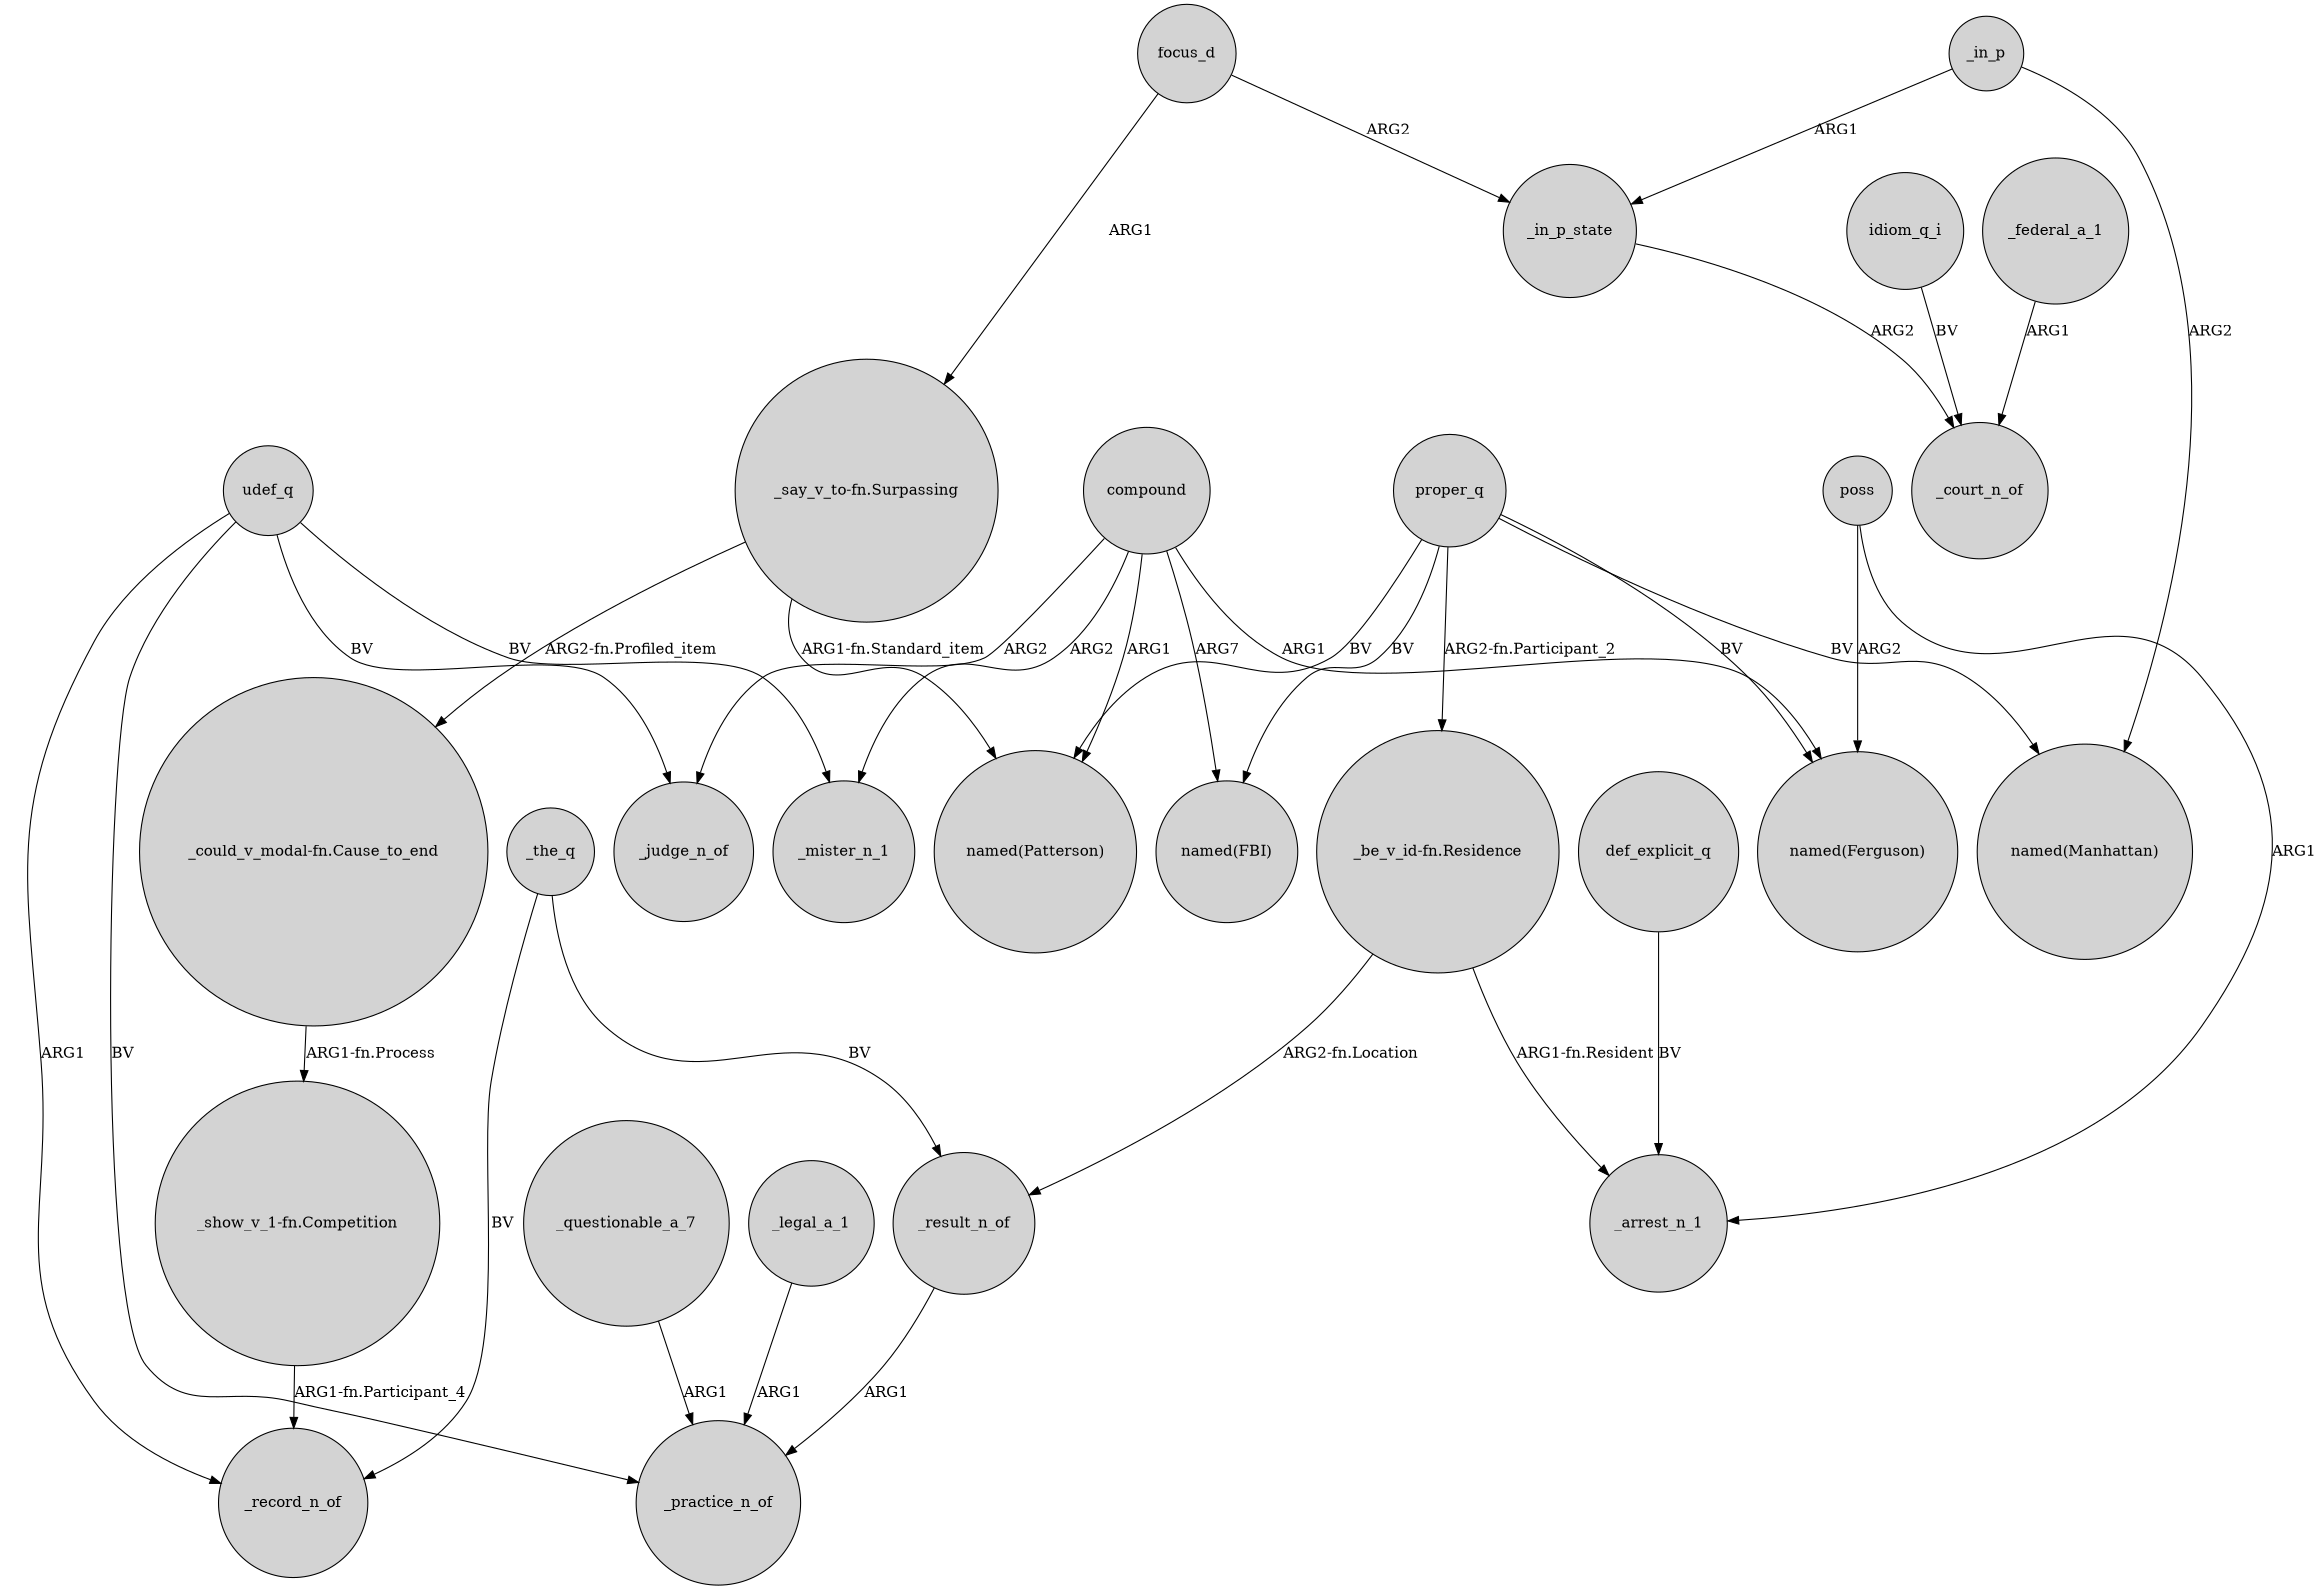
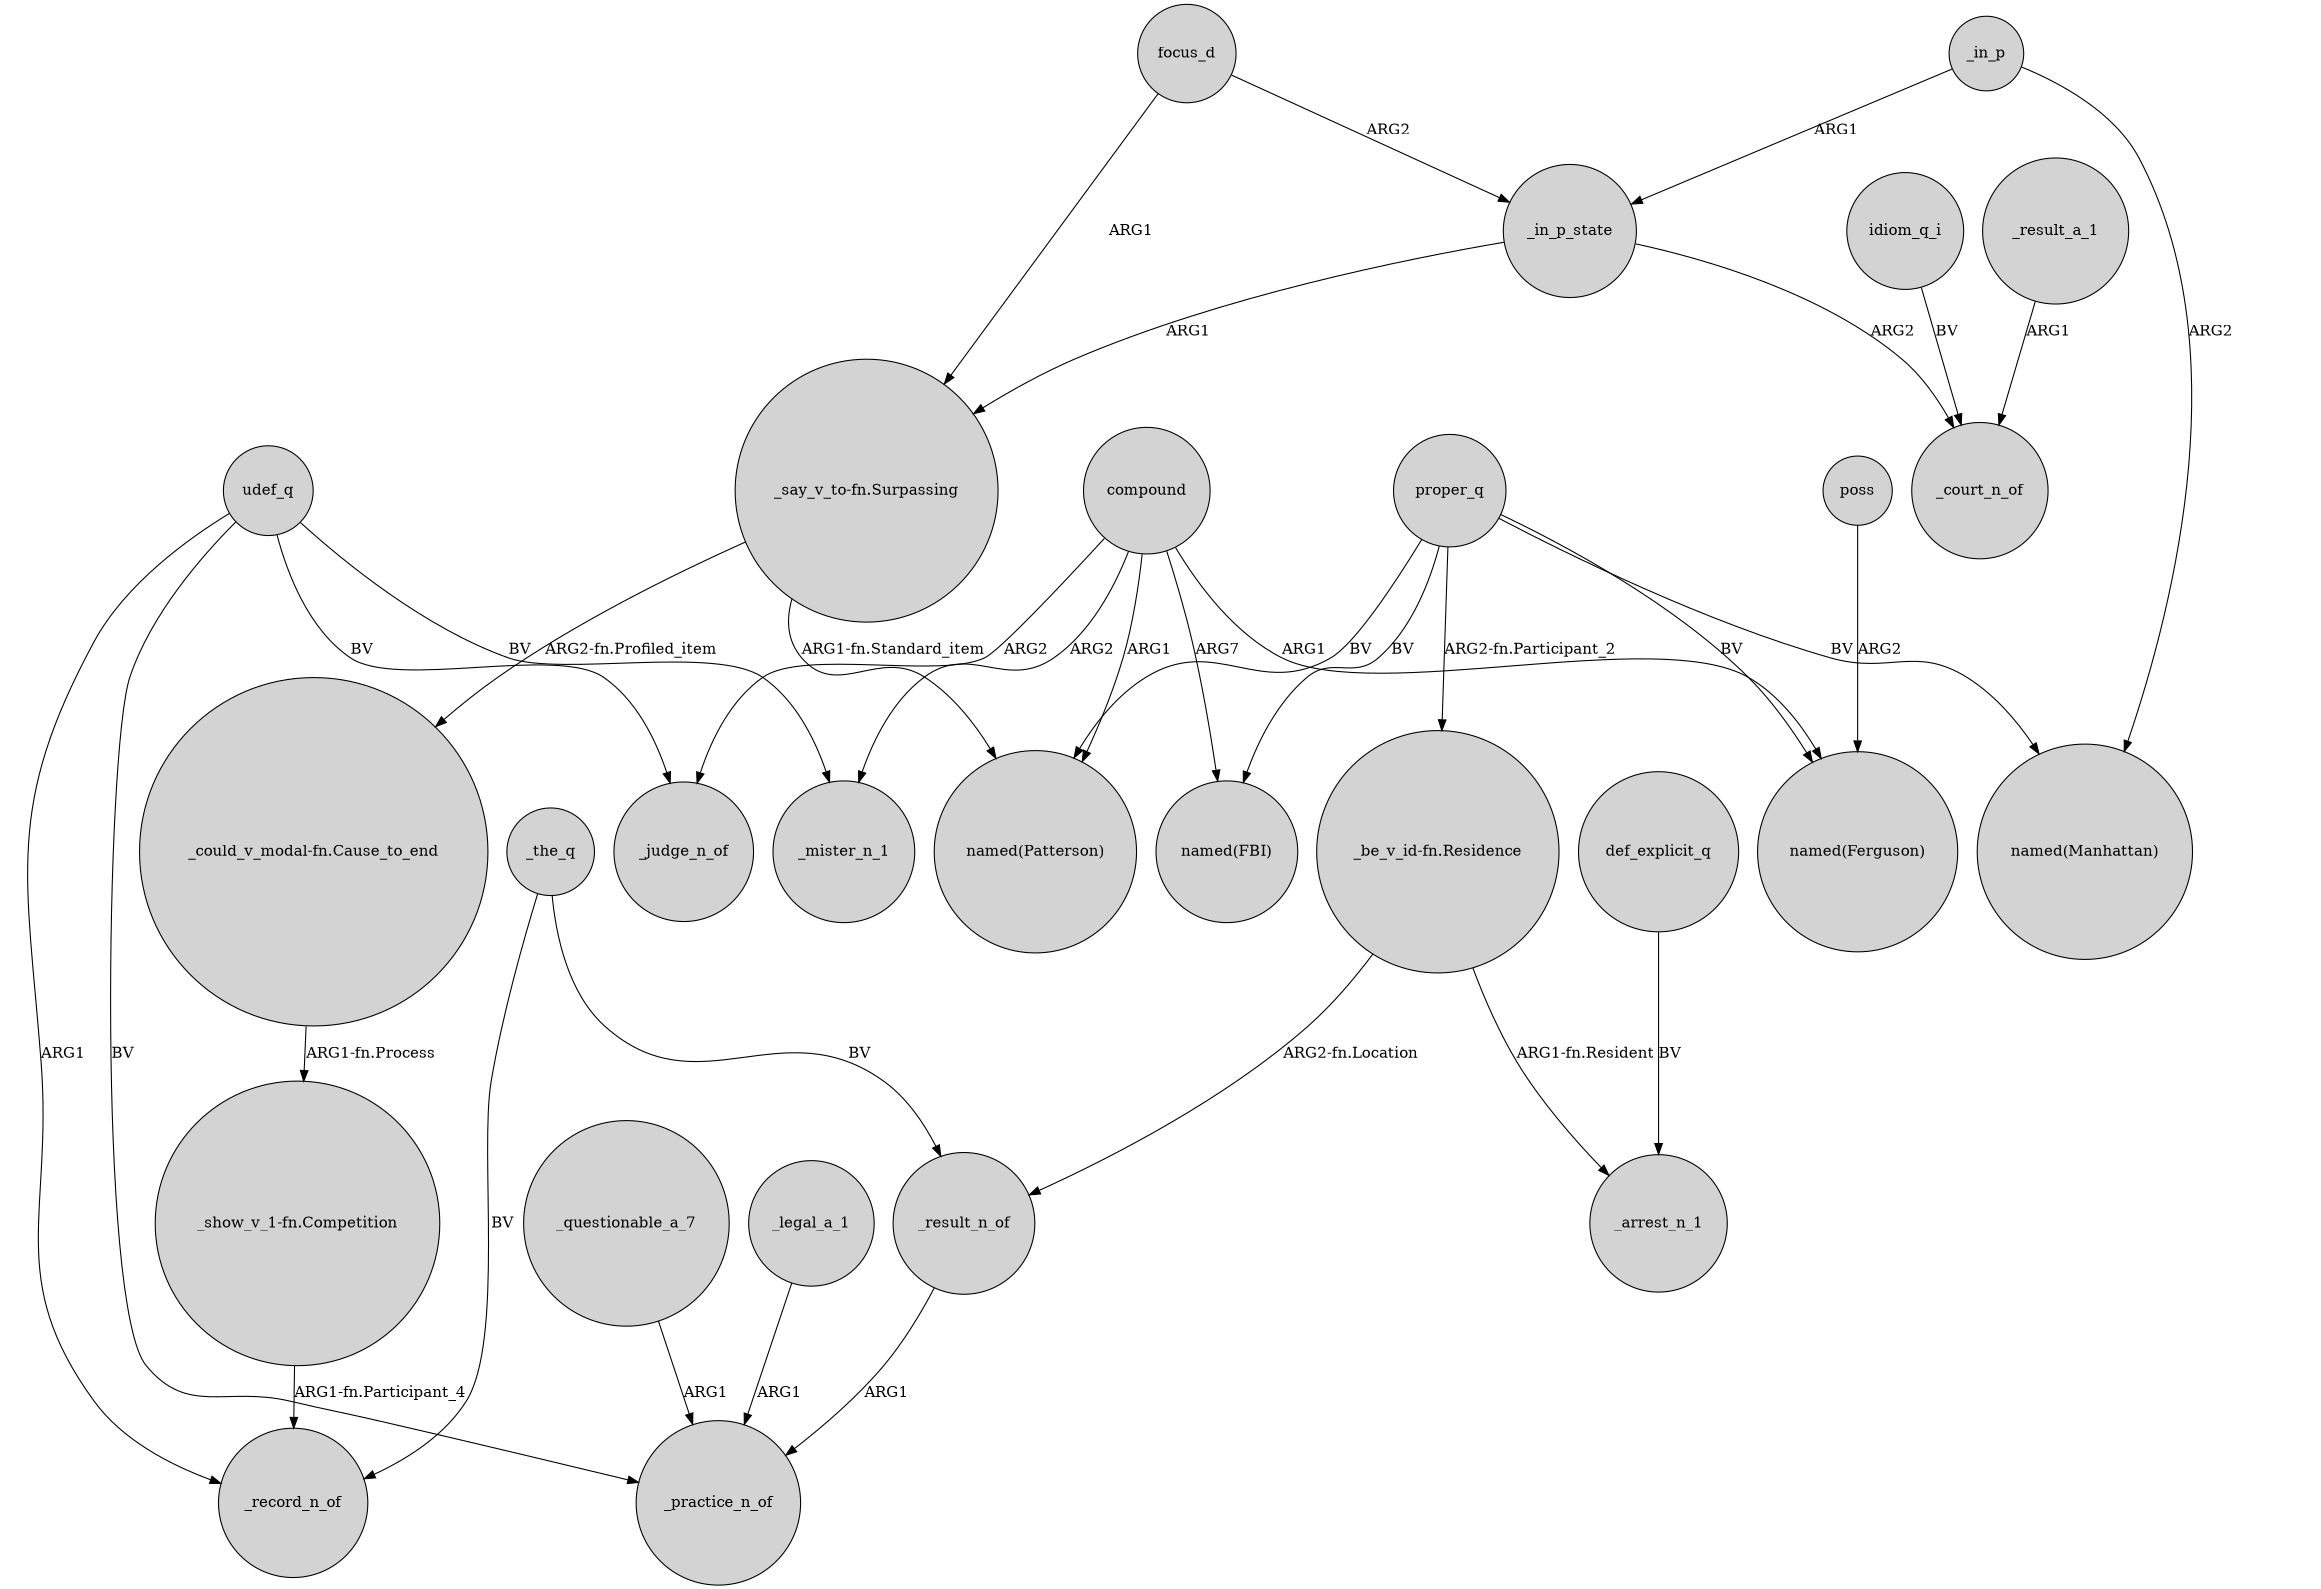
(2056, 231) -> (2056, 231)
none -> (1236, 303)
(2266, 895) -> none
